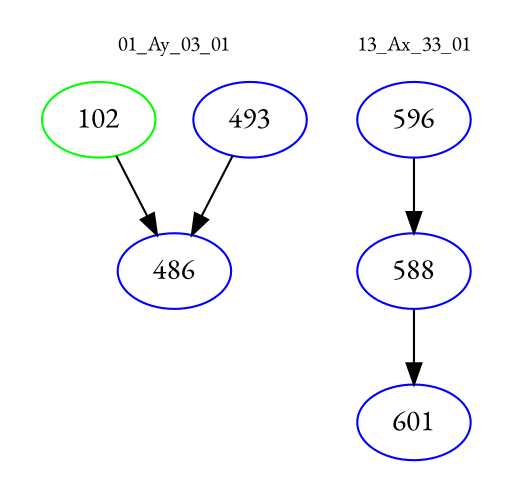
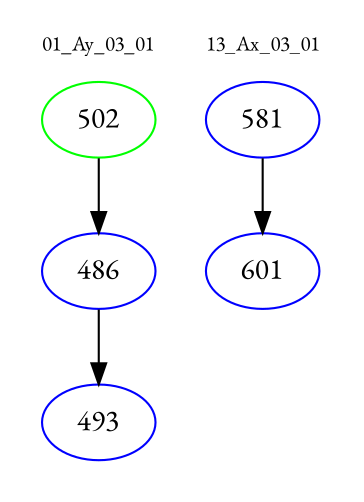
(415, 45) -> (264, 45)
(99, 120) -> (99, 120)
(414, 120) -> none
(217, 186) -> (99, 336)
(414, 271) -> (263, 120)
